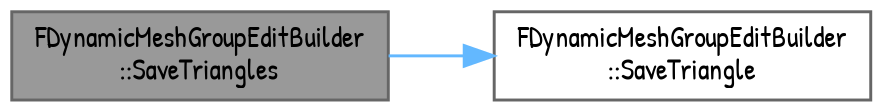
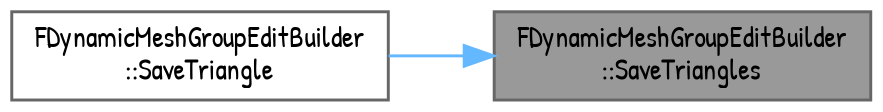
(426, 56) -> (426, 56)
